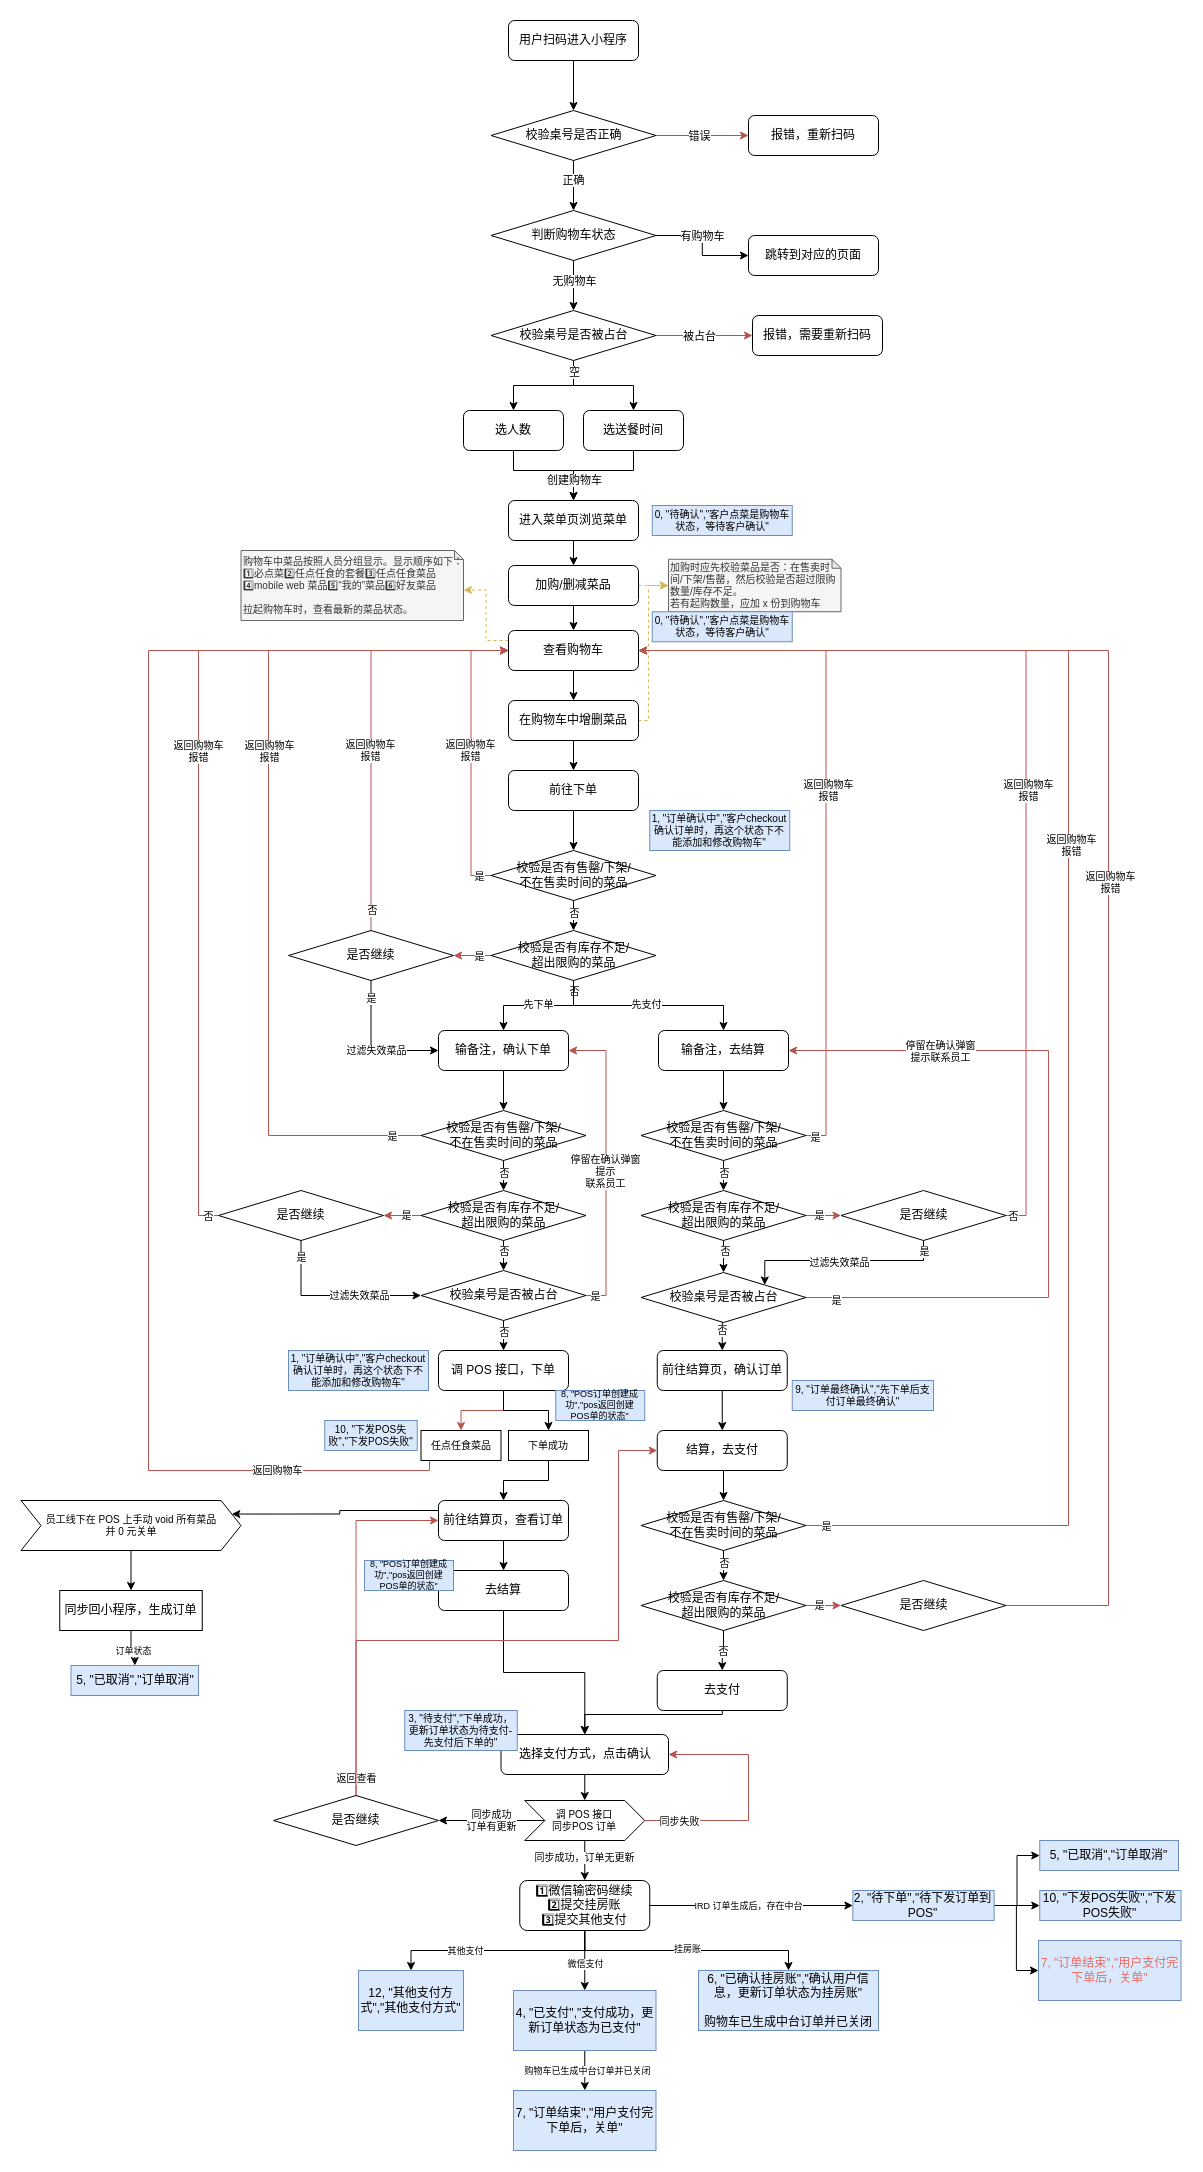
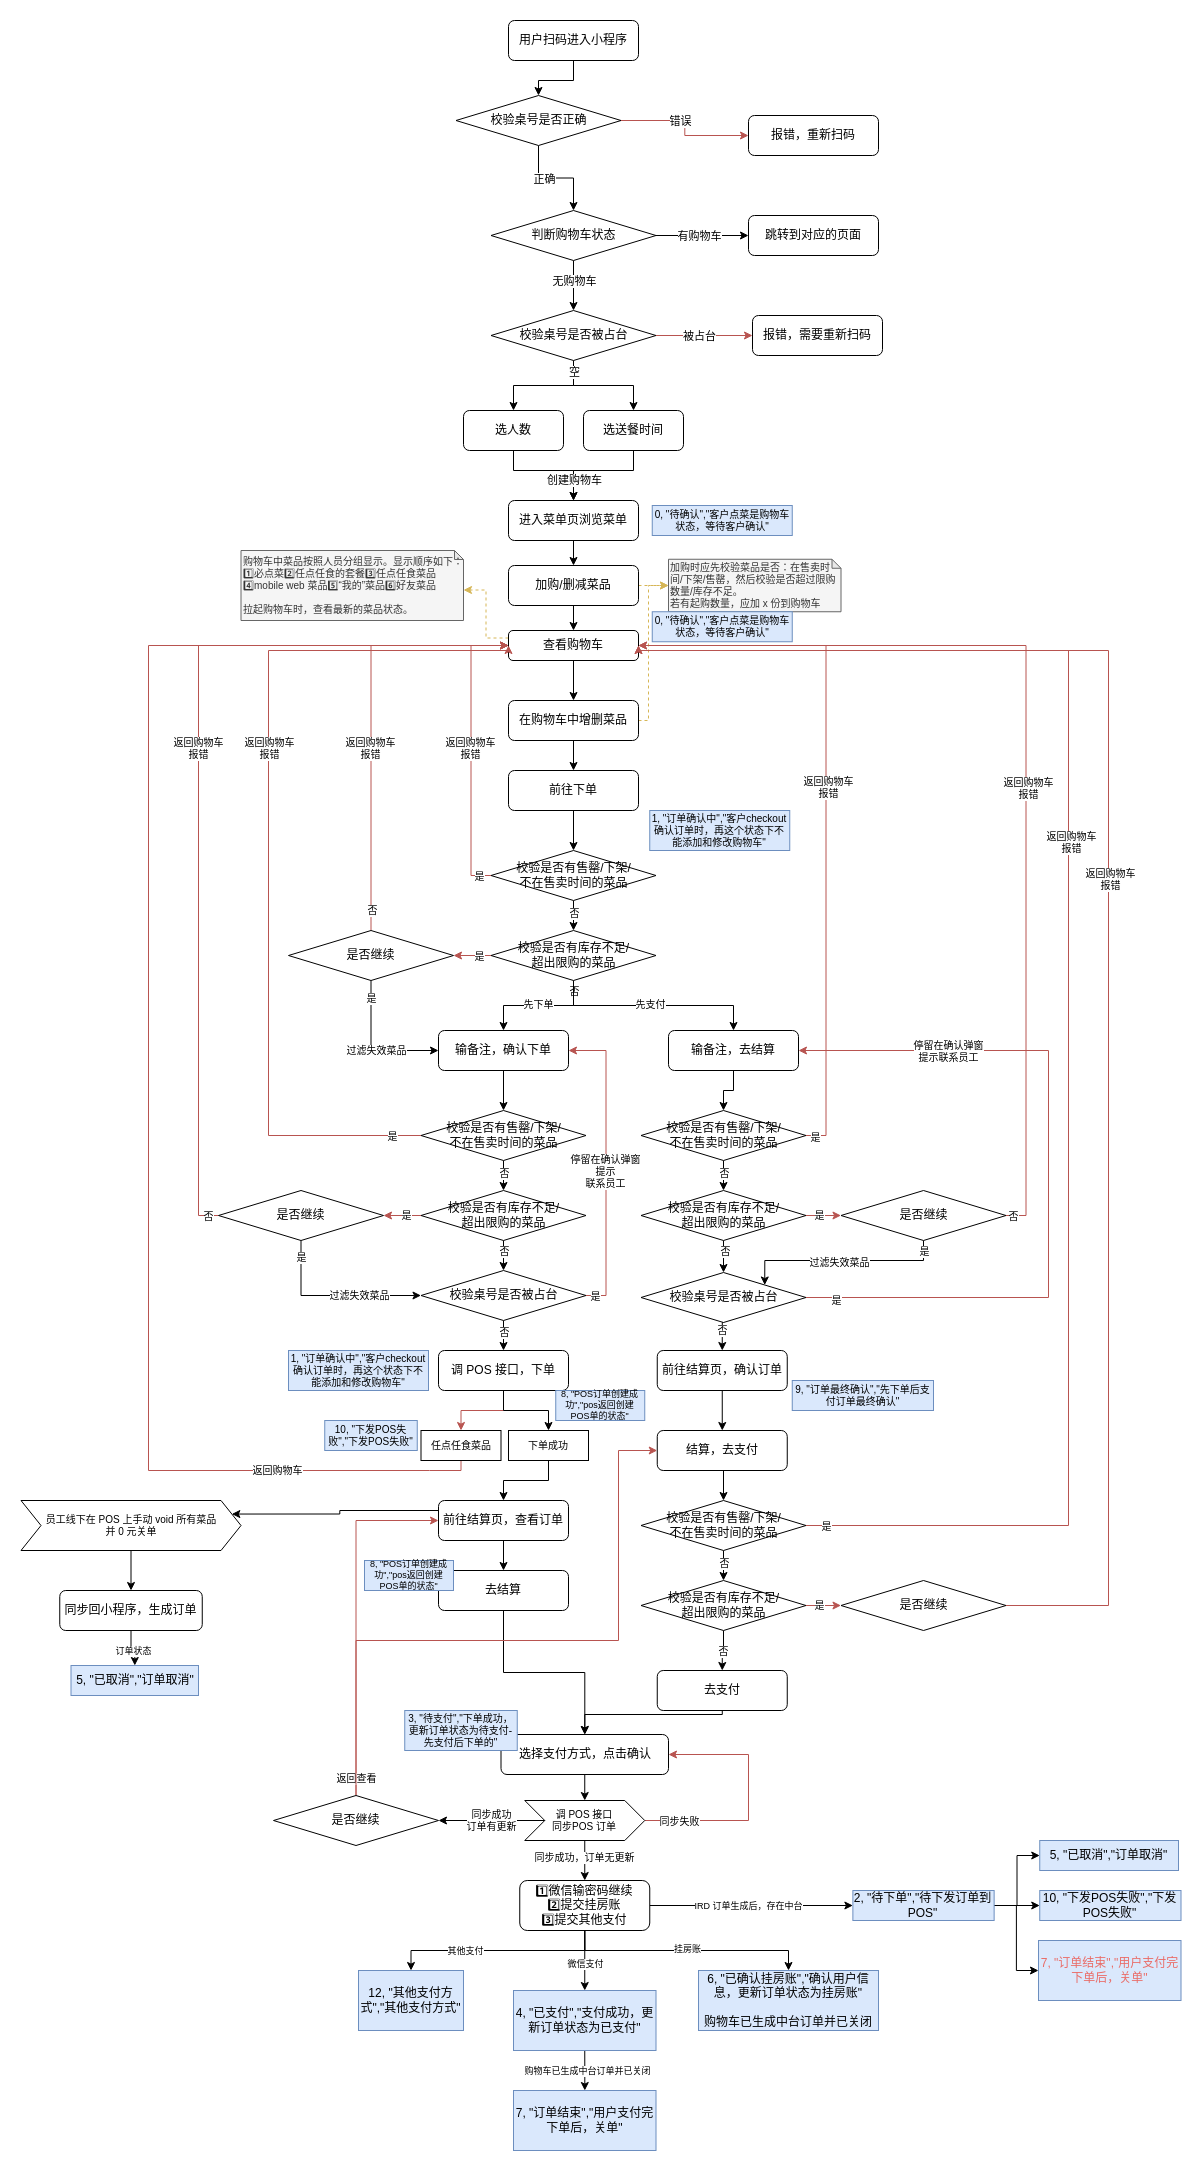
(574, 136) -> (539, 121)
(814, 256) -> (814, 236)
(574, 651) -> (574, 646)
(724, 1051) -> (734, 1051)
(131, 1611) -> (131, 1611)
